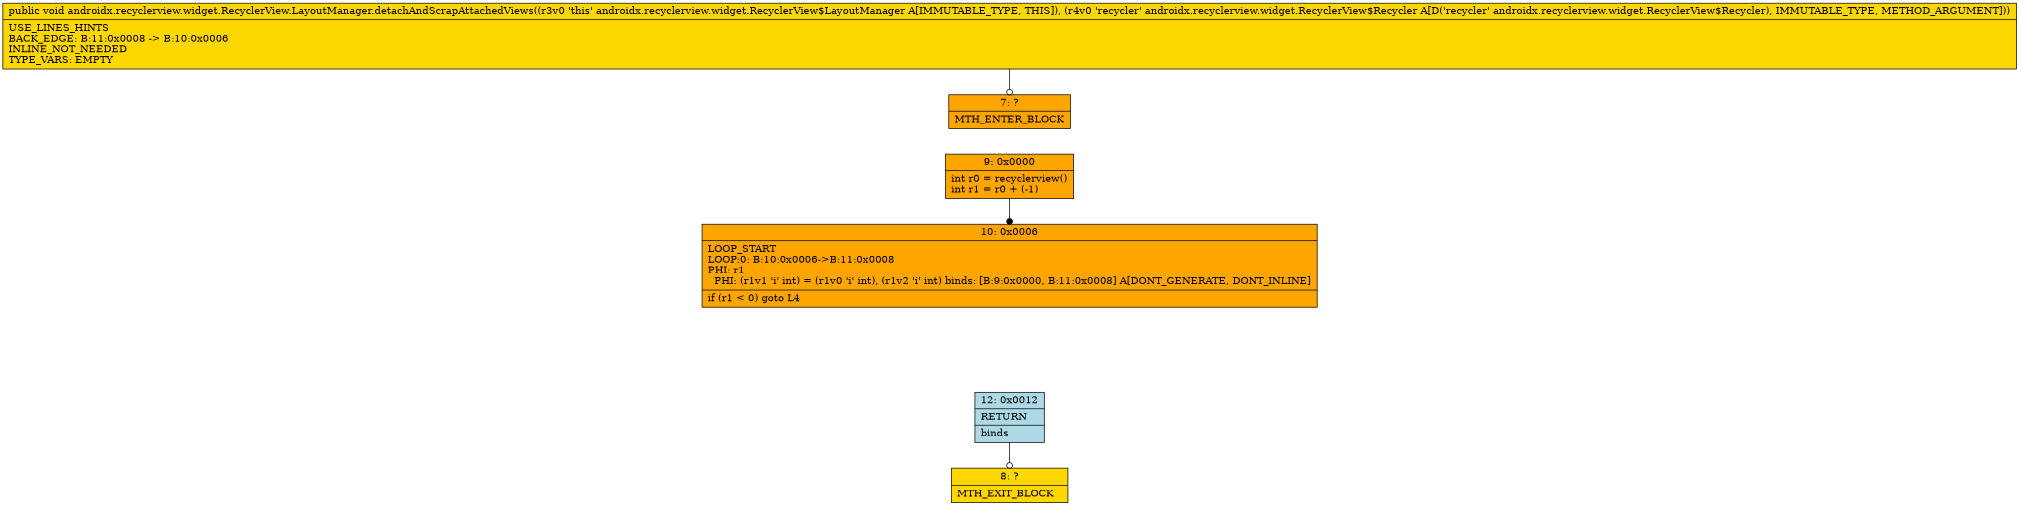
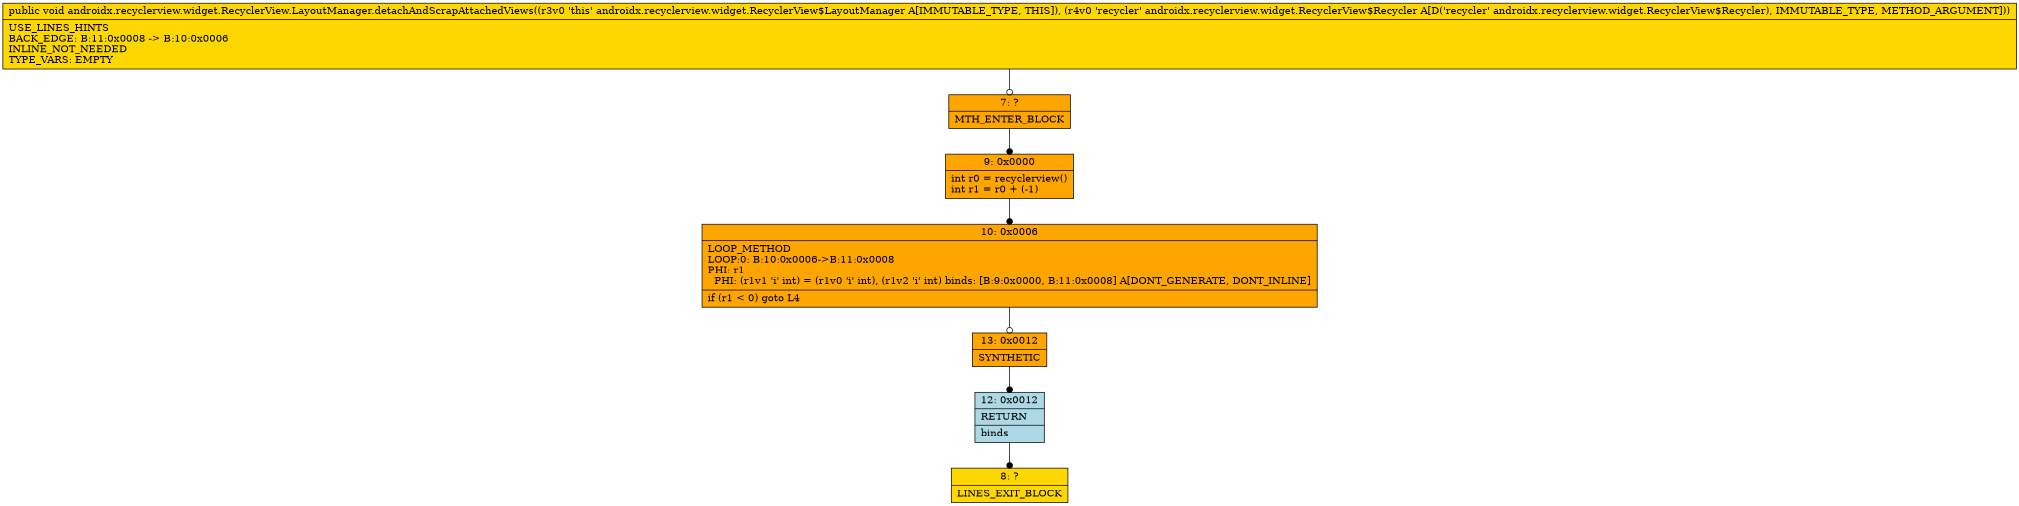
none -> (1010, 138)
(742, 249) -> (750, 249)
none -> (1010, 350)
(1010, 452) -> (1010, 452)
(1006, 494) -> (1010, 494)
